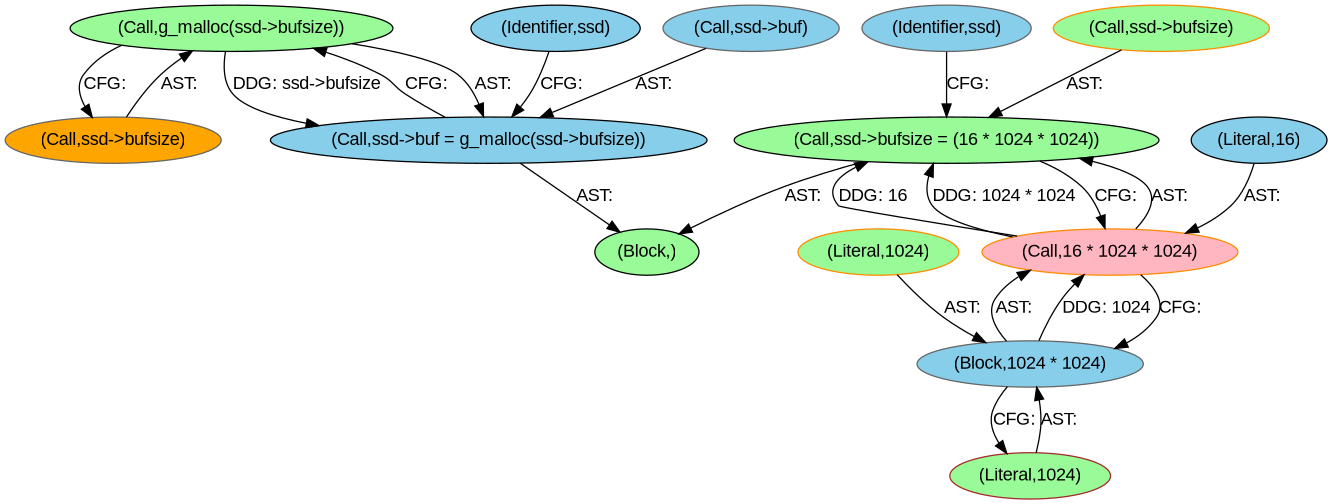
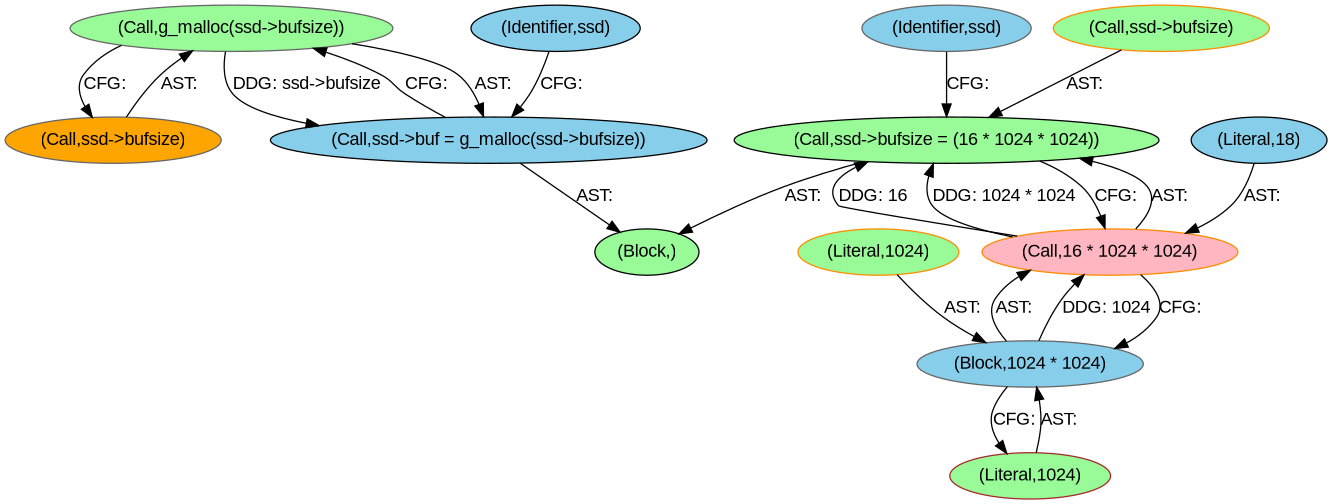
(231, 28) -> (231, 28)
(751, 28) -> none
(1259, 140) -> (1259, 140)
